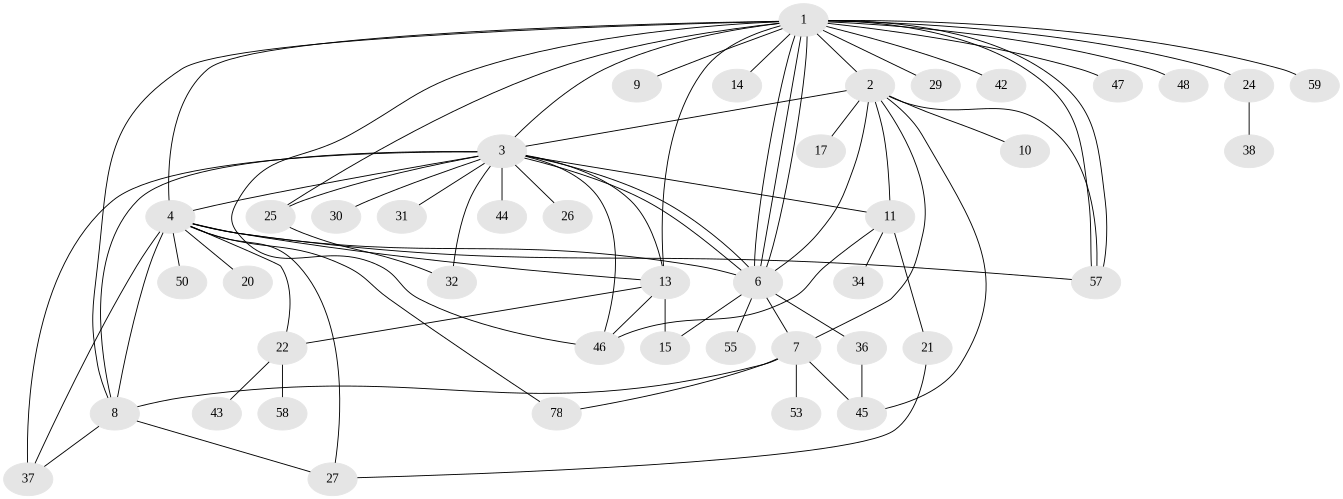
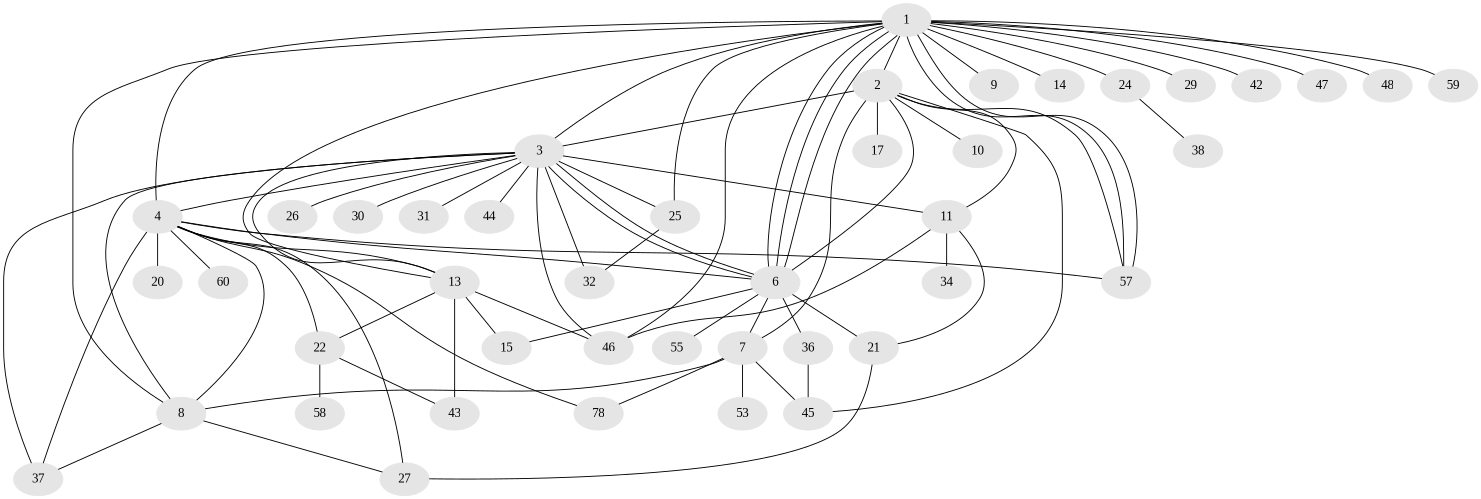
(182, 282) -> (223, 282)
none -> (825, 315)
none -> (455, 348)
